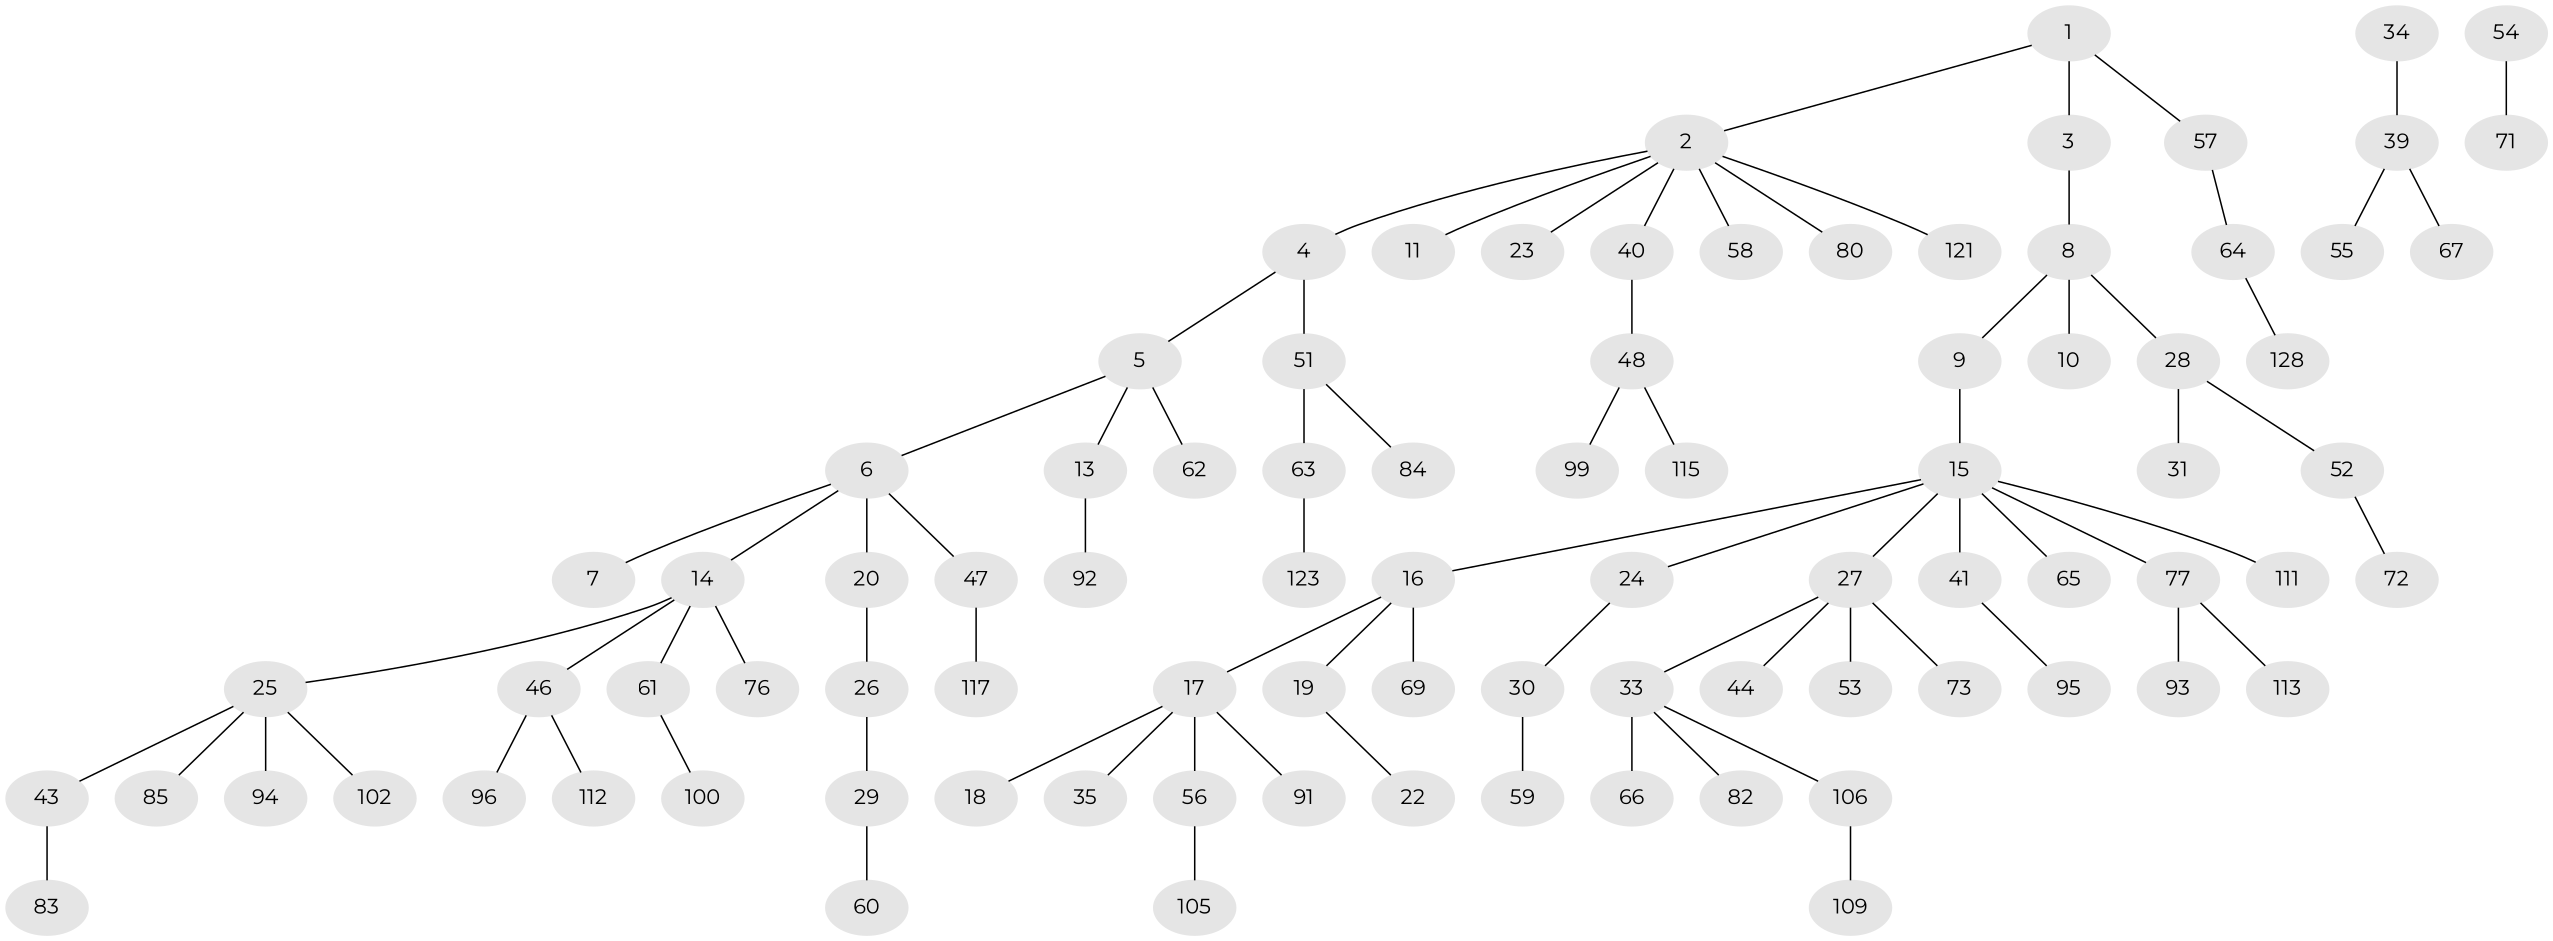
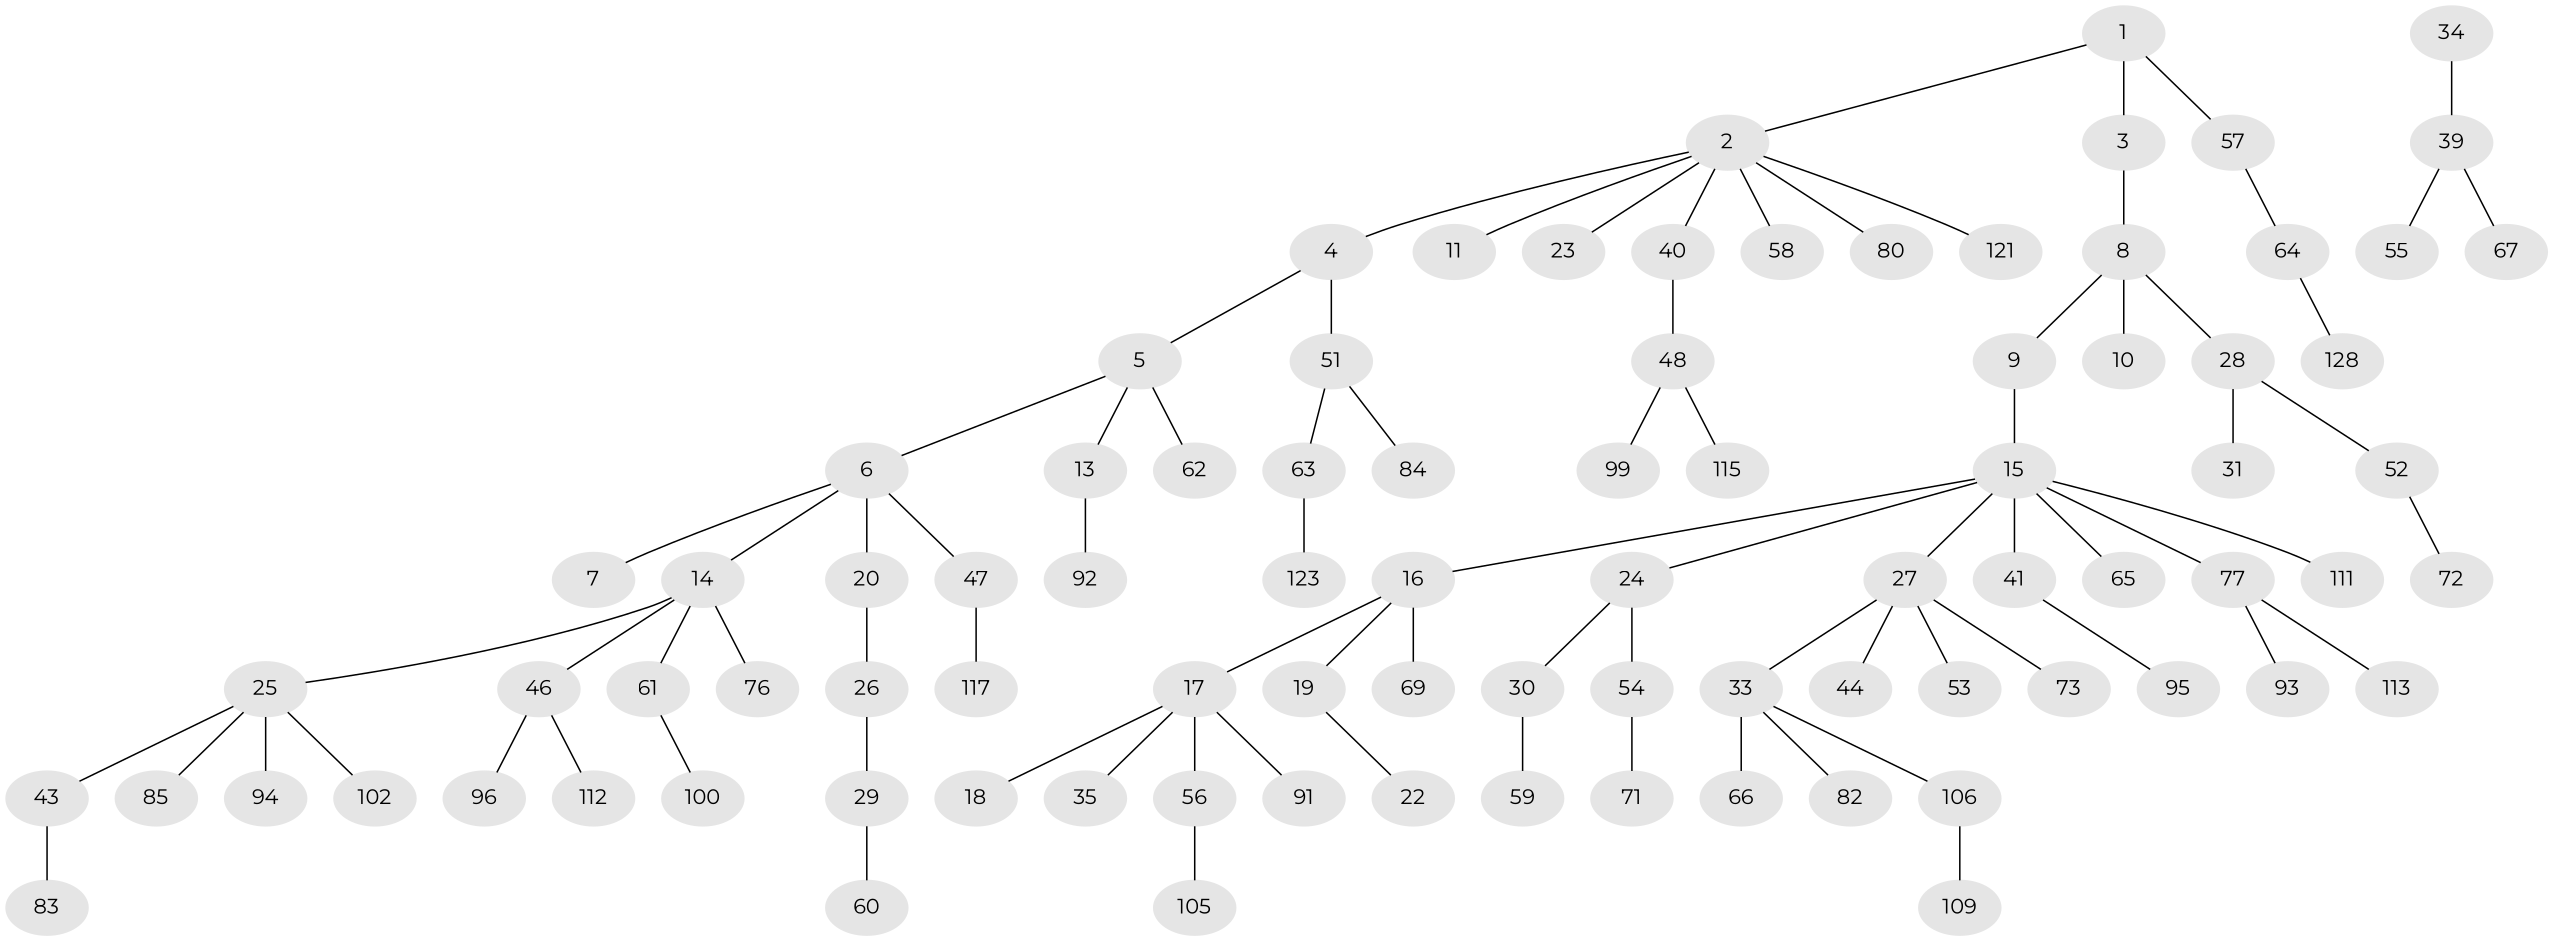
none -> (1632, 635)
